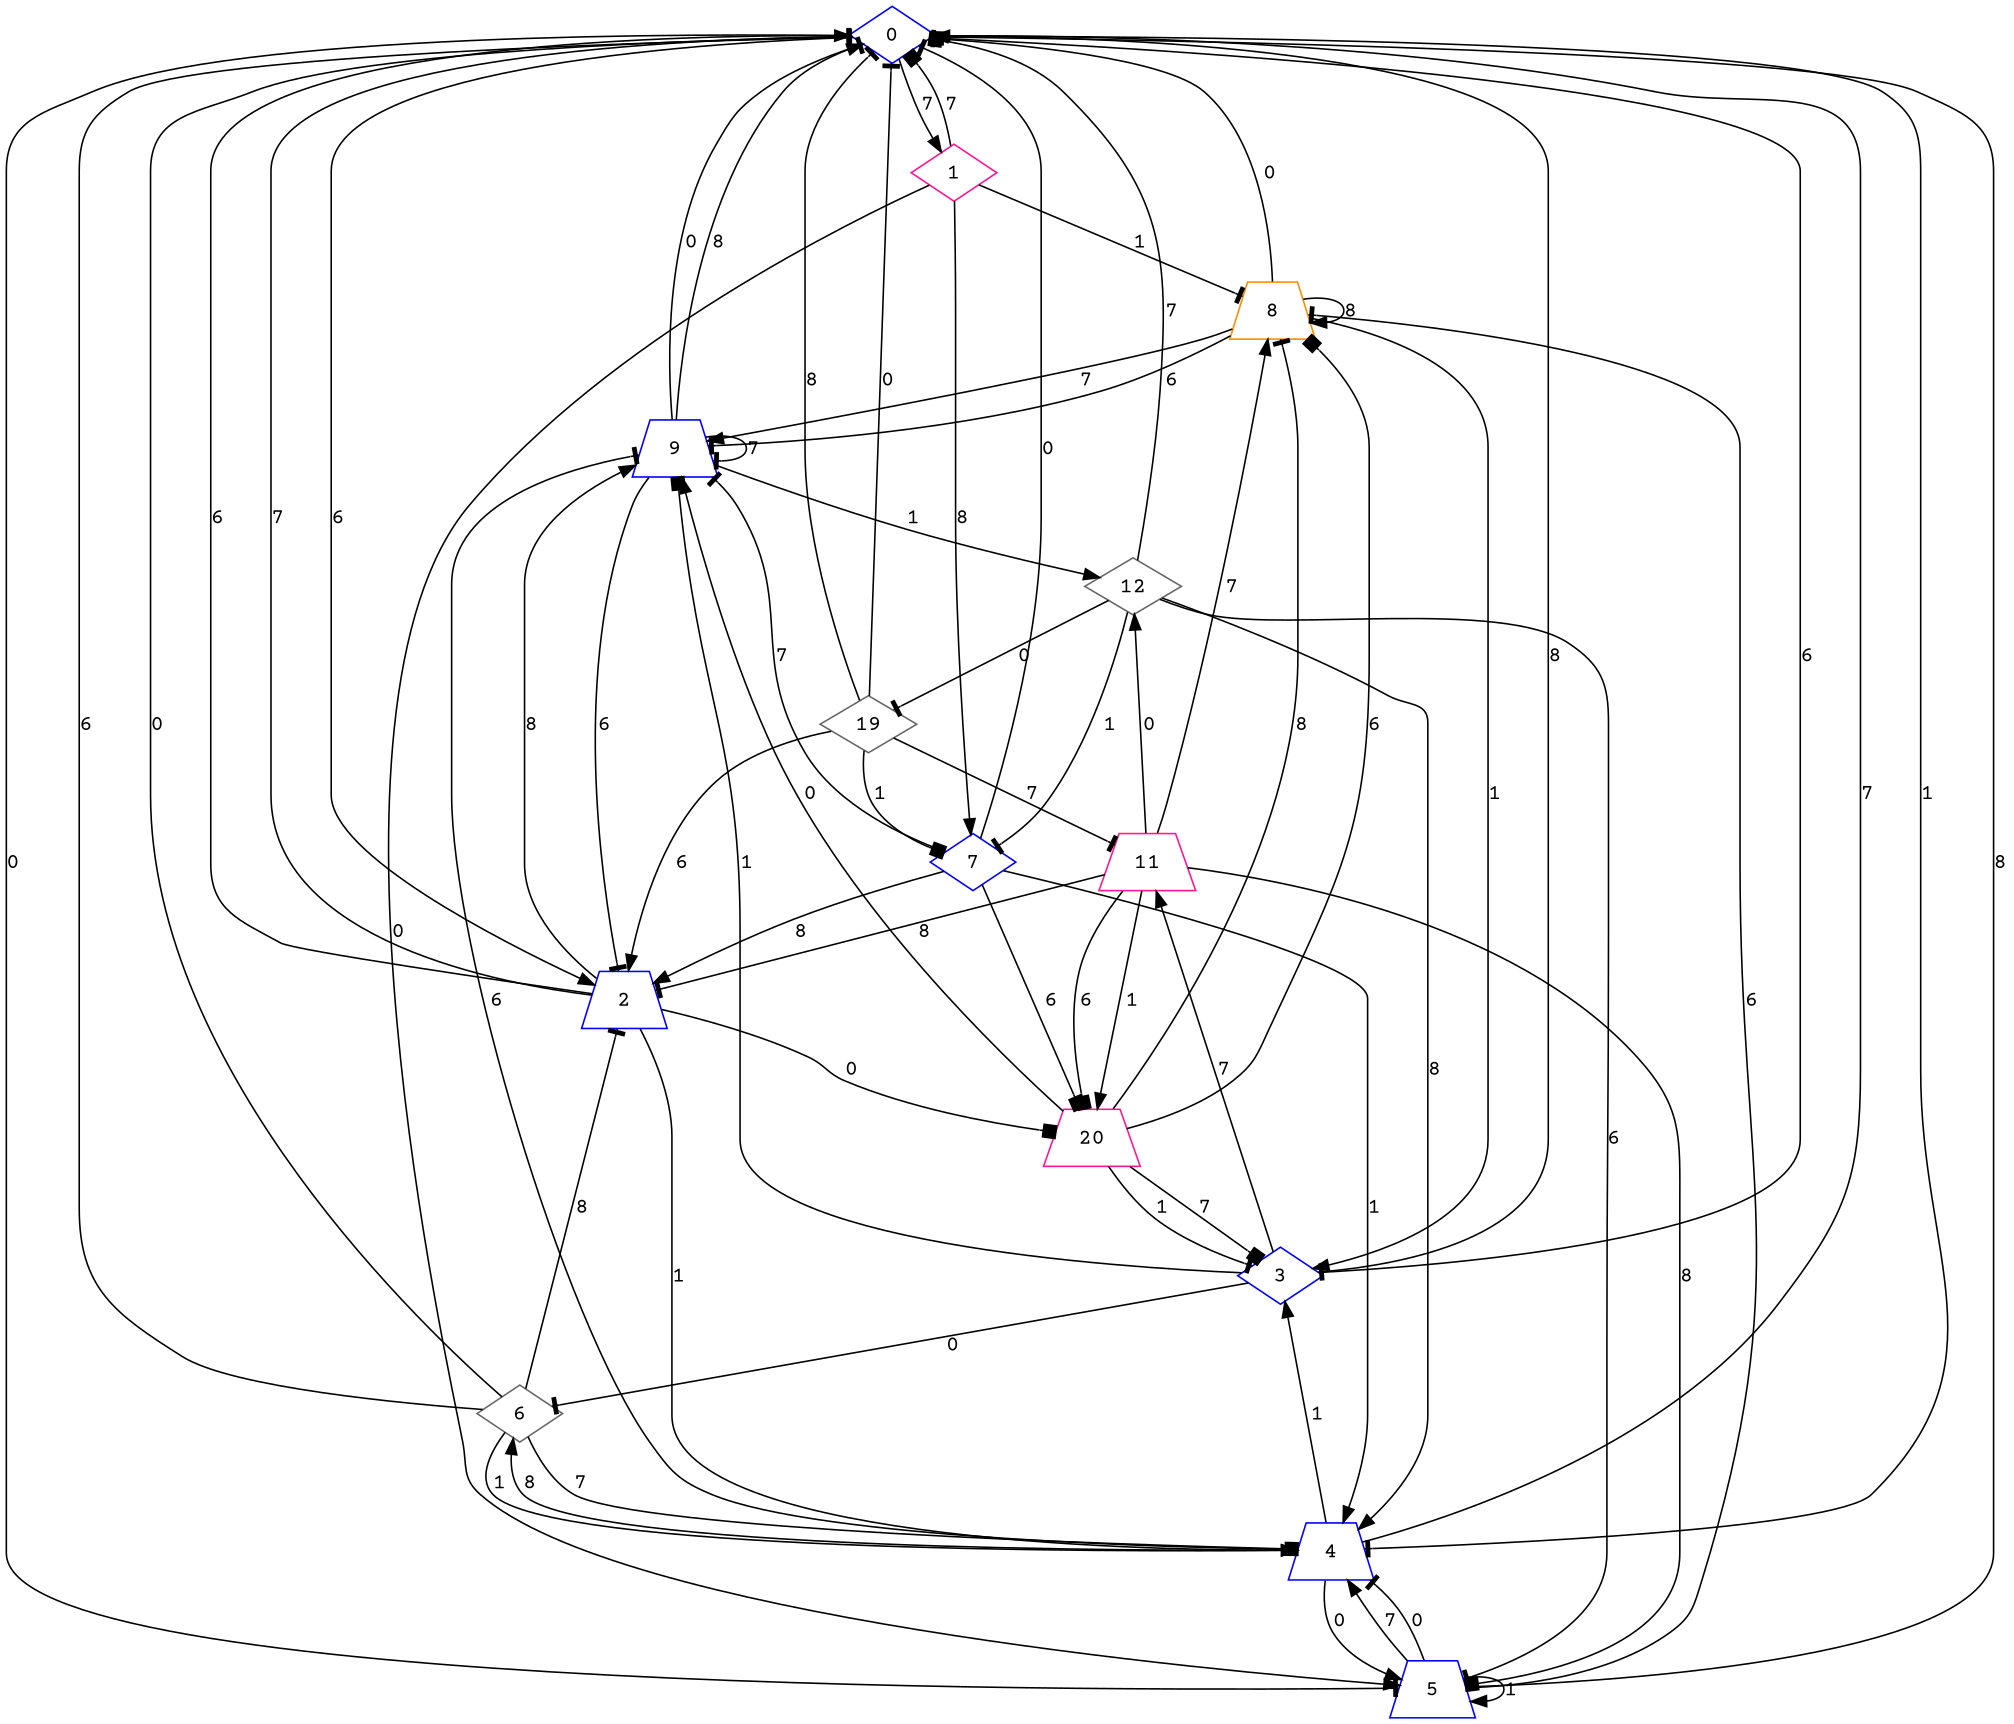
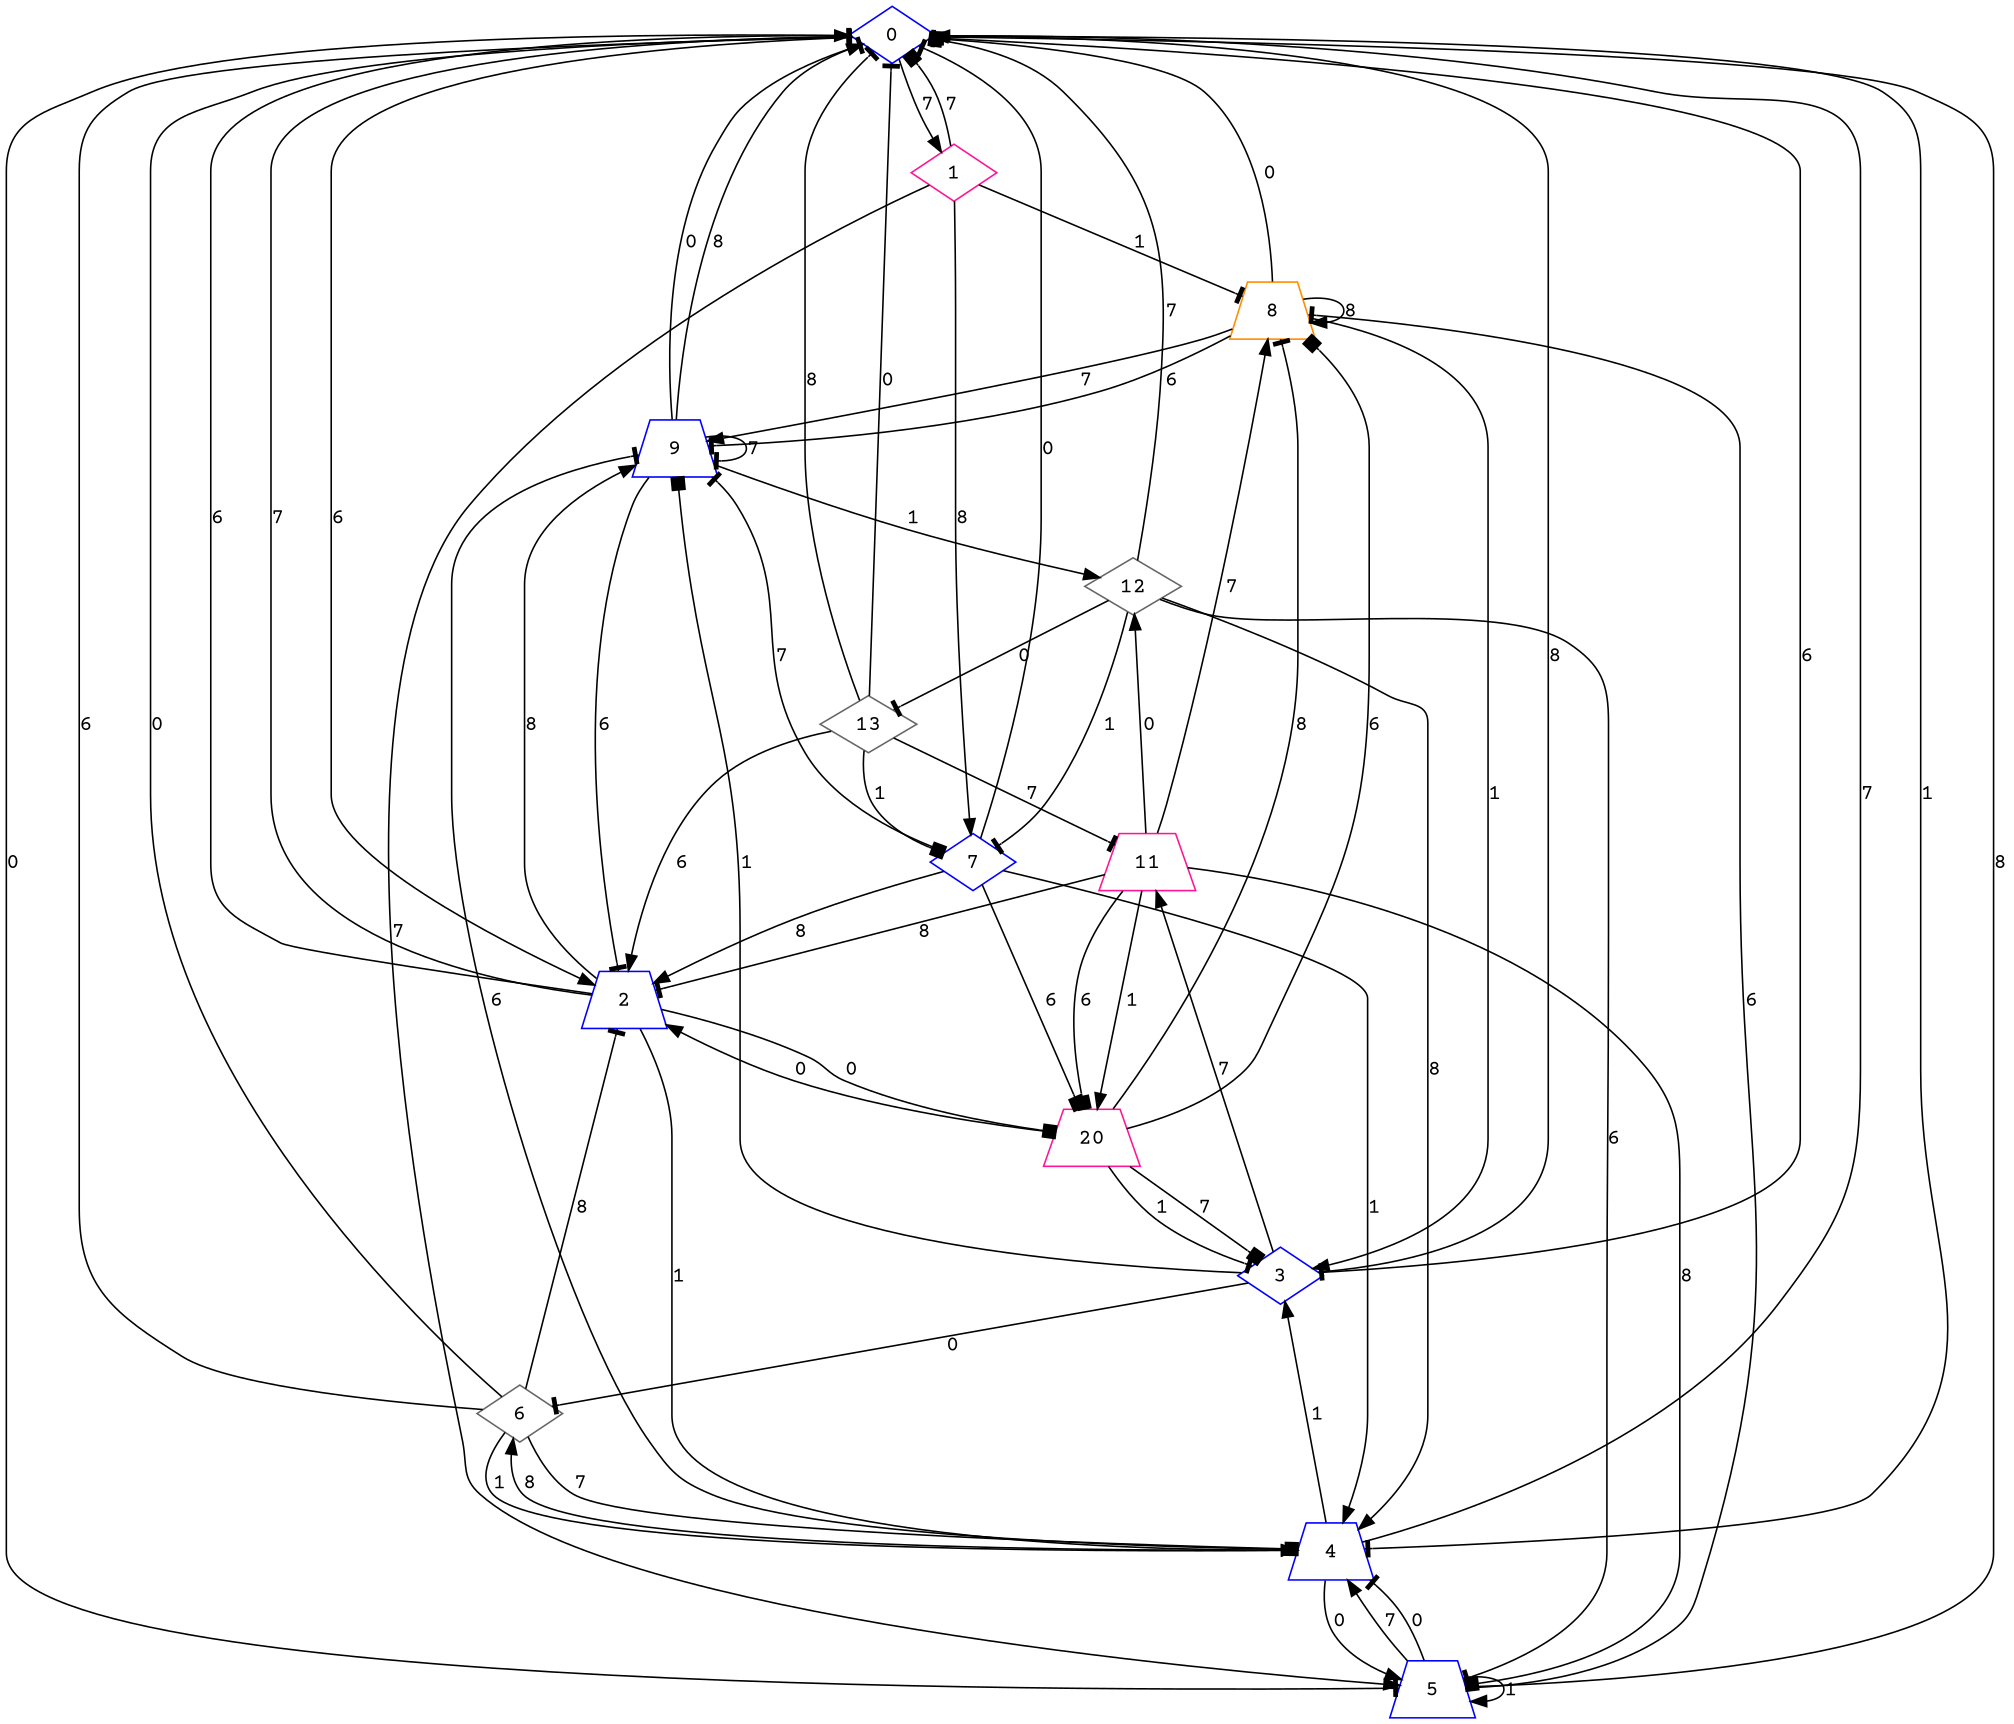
(868, 724) -> (868, 724)
(821, 834) -> (863, 1100)
(399, 931) -> (399, 931)
